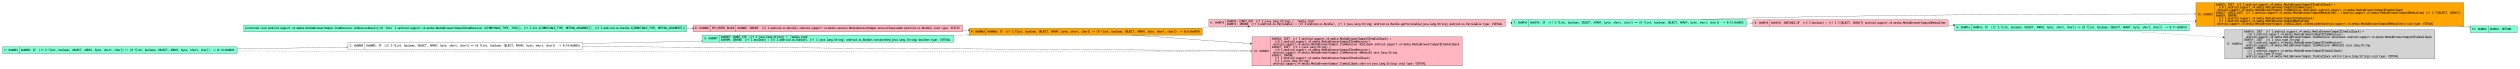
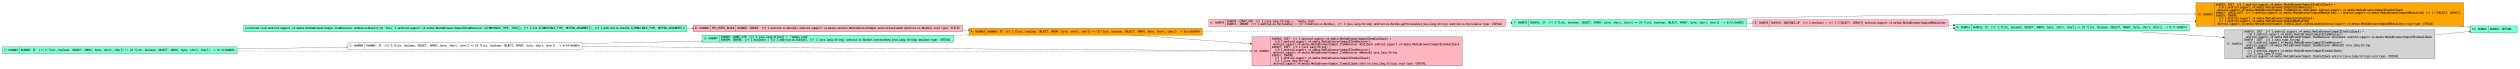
(1218, 27) -> (1578, 30)
none -> (2452, 33)
(2173, 34) -> (2173, 34)
